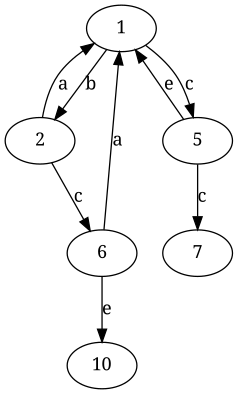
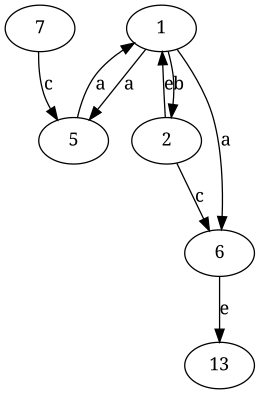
(64, 85) -> (169, 85)
(169, 85) -> (101, 85)
(189, 85) -> (130, 85)
(111, 147) -> (216, 128)
(198, 190) -> (41, 81)
(102, 366) -> (220, 366)
